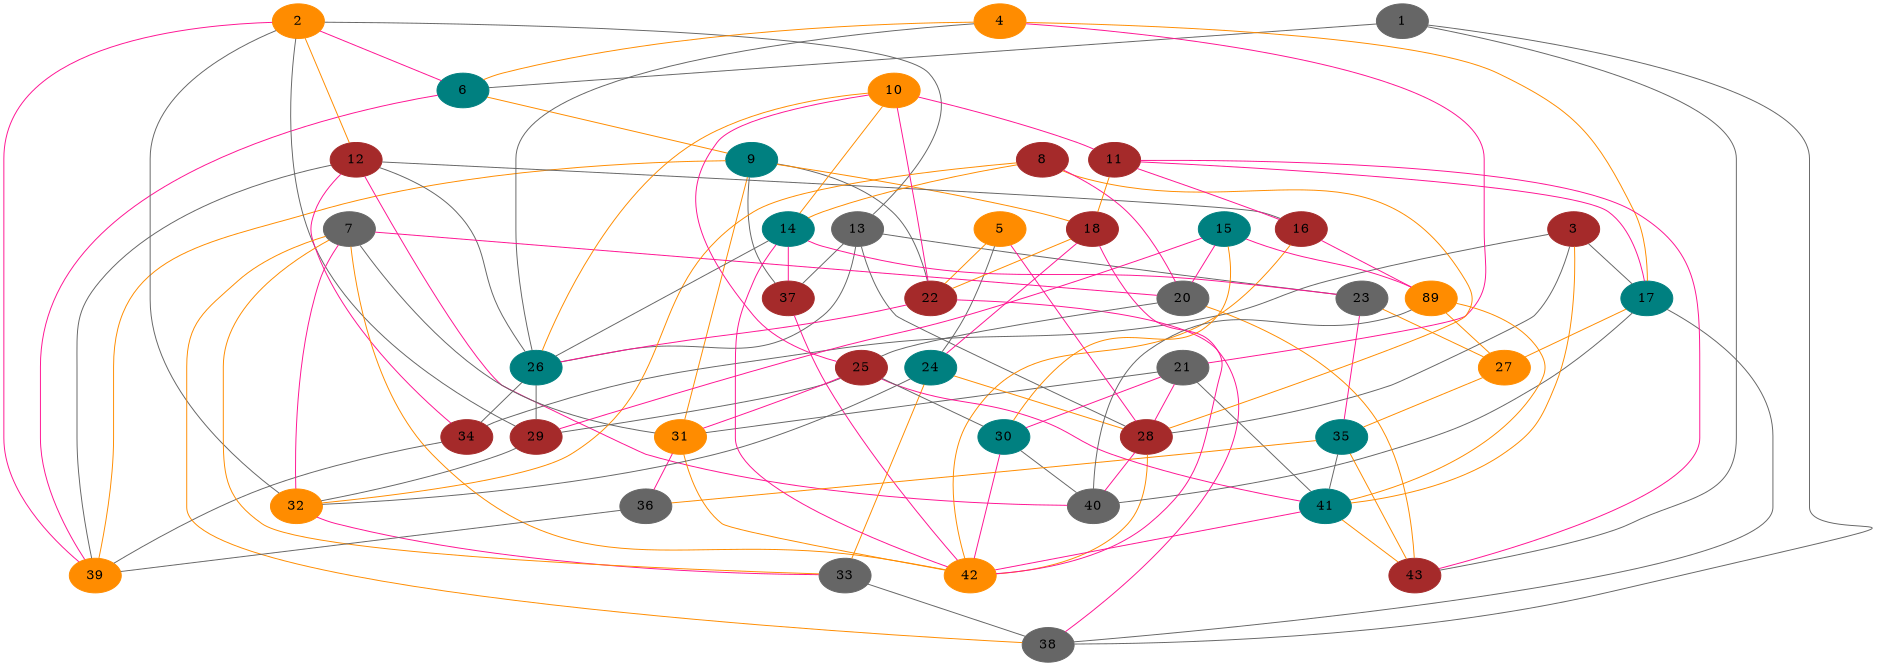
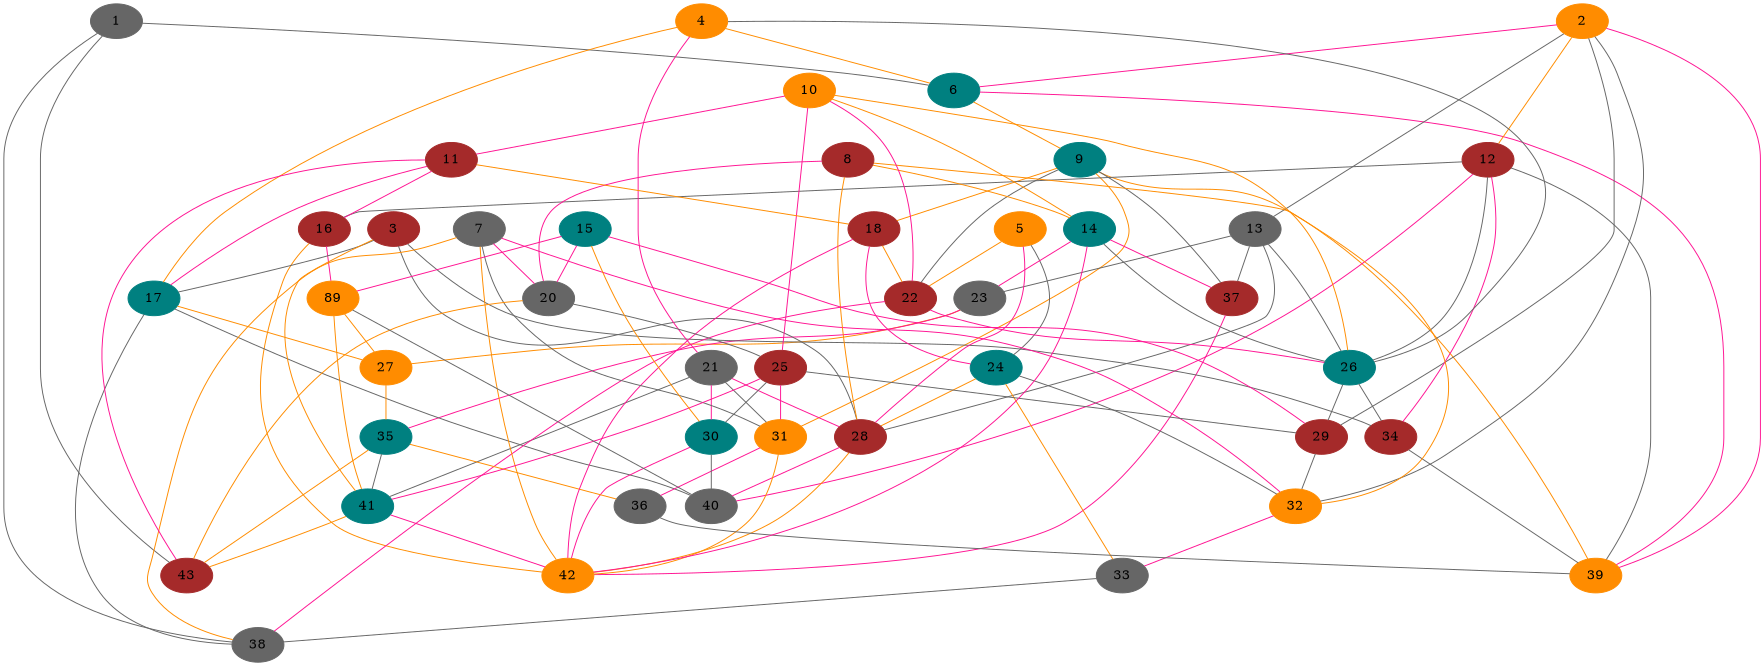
(390, 549) -> none
